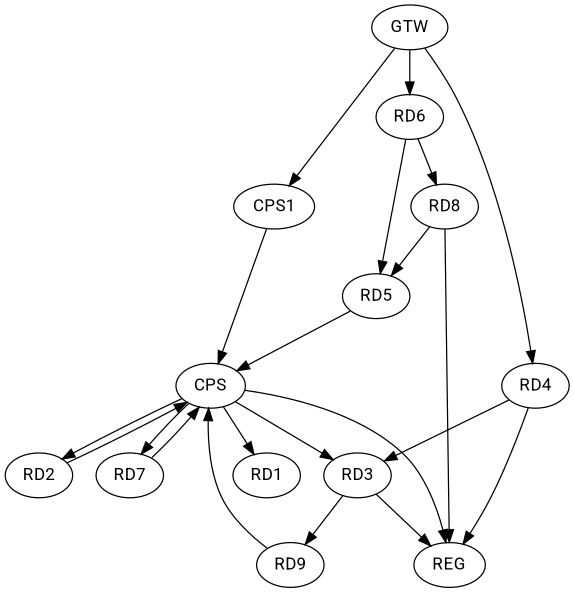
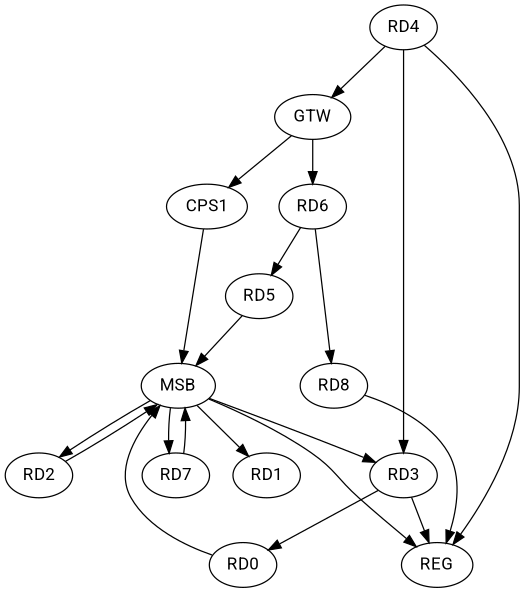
(494, 193) -> (363, 68)
(414, 246) -> none
(211, 386) -> (178, 386)
(290, 565) -> (243, 565)
